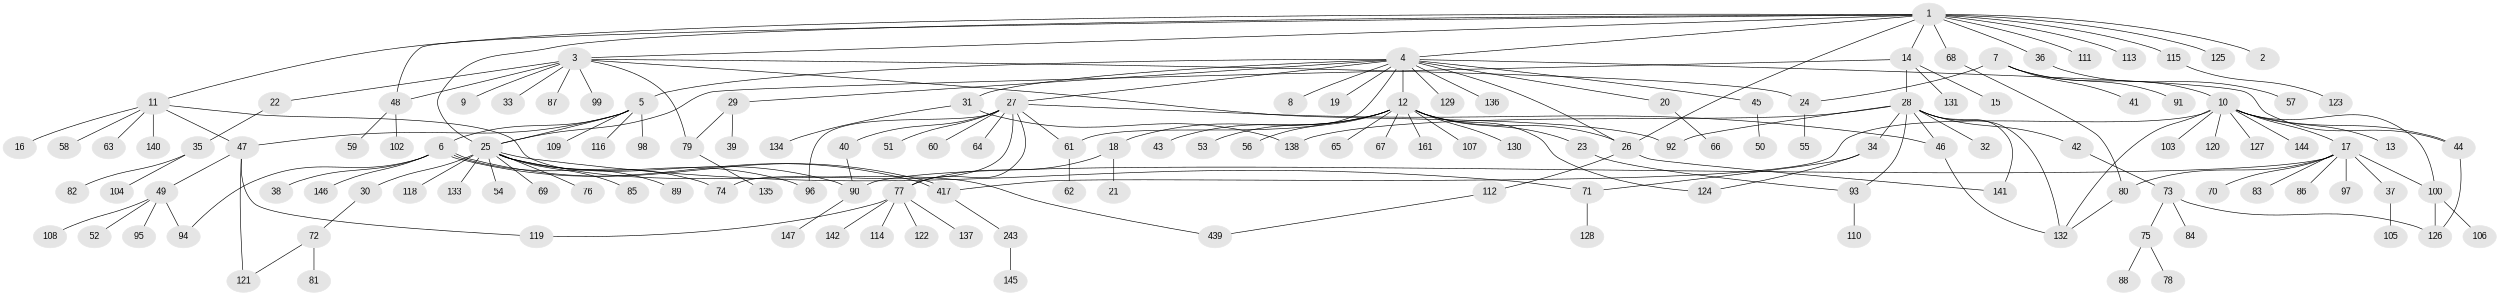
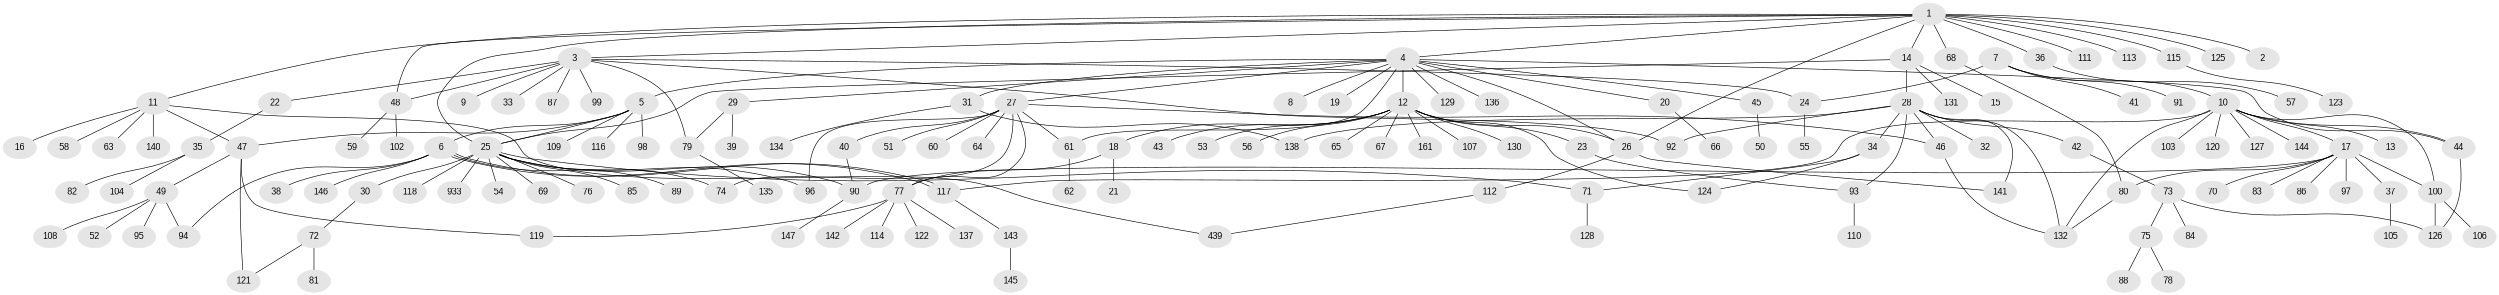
(454, 192) -> (454, 192)
(944, 192) -> (944, 192)
(1011, 237) -> (1011, 237)
